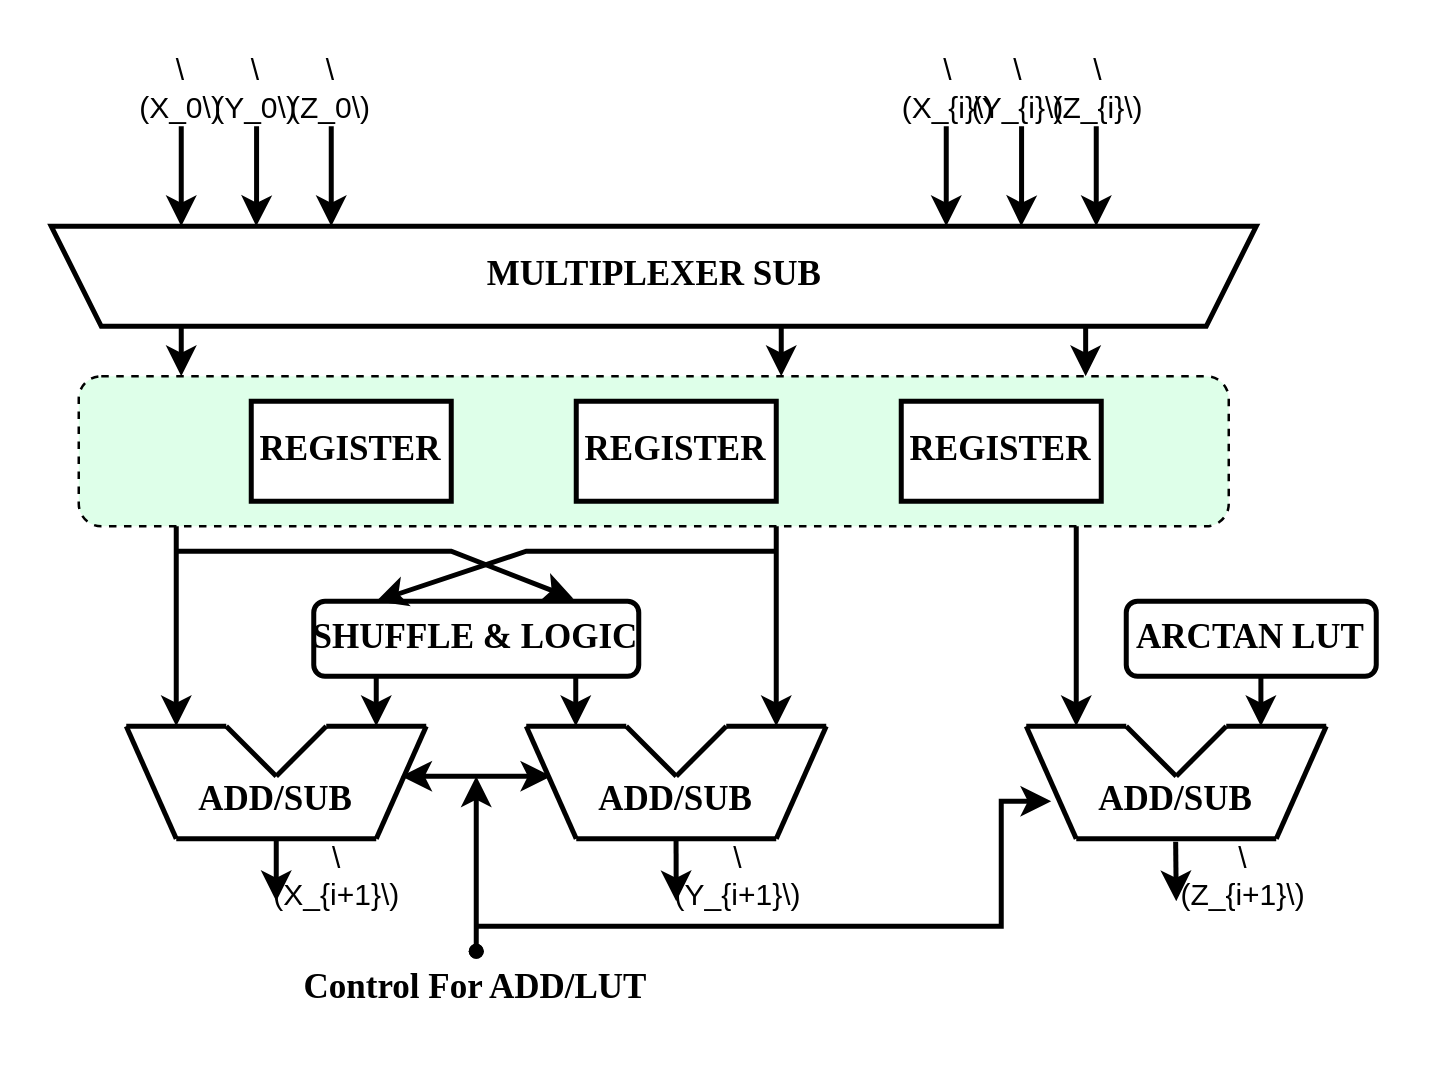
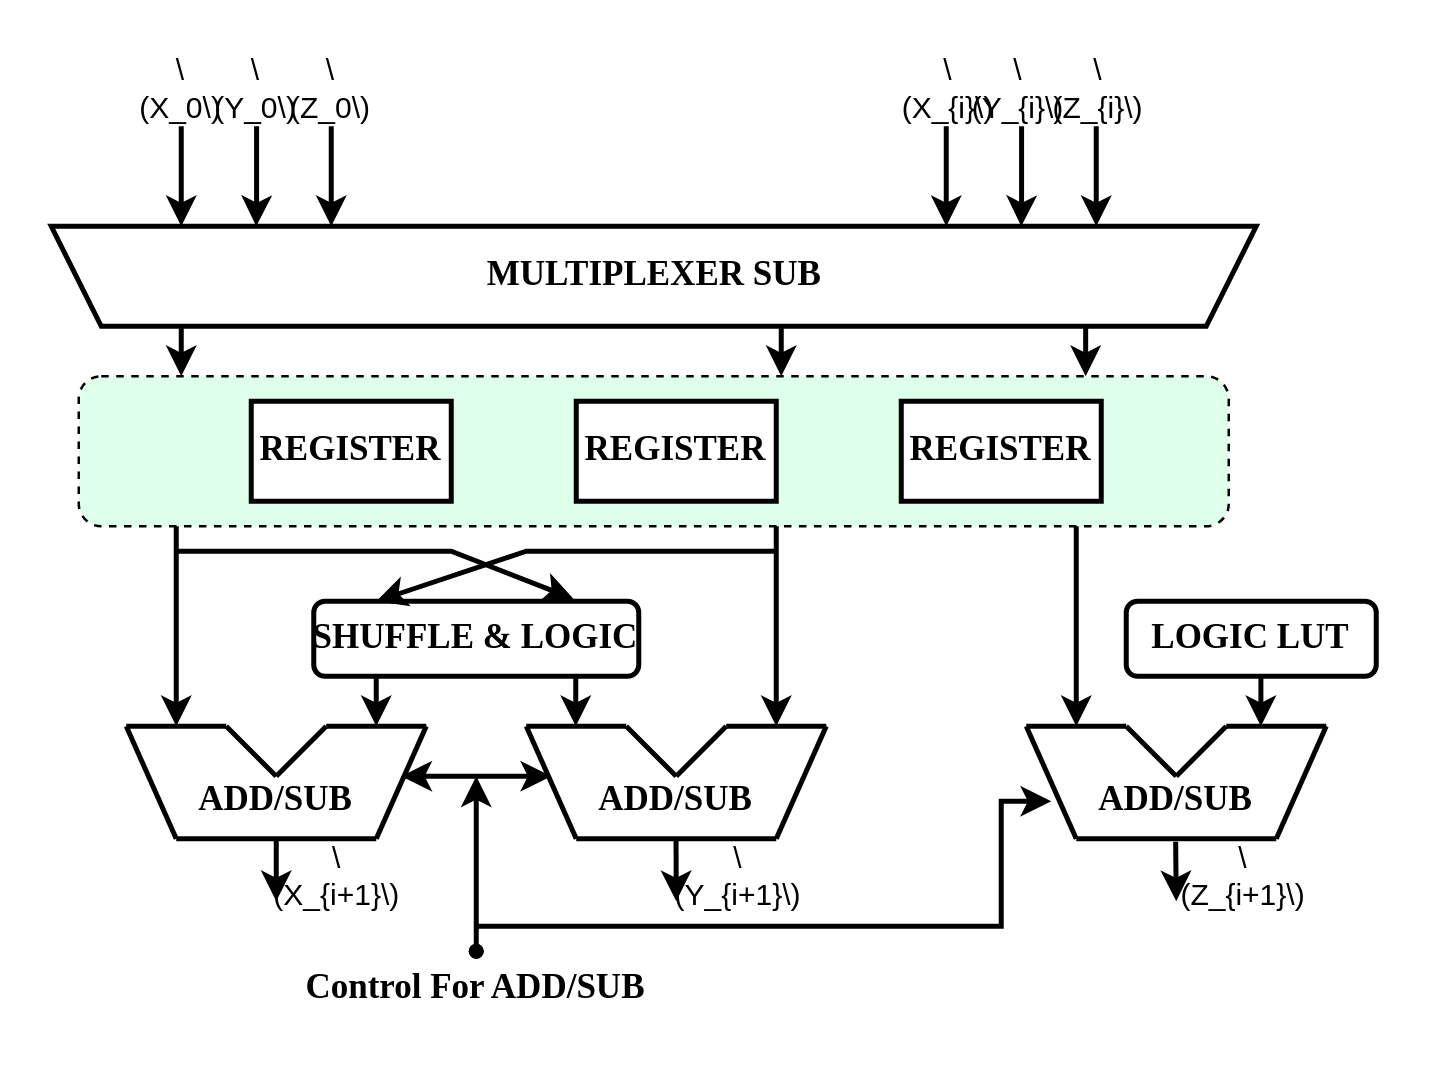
(1251, 639) -> (1251, 639)
(476, 989) -> (476, 989)
